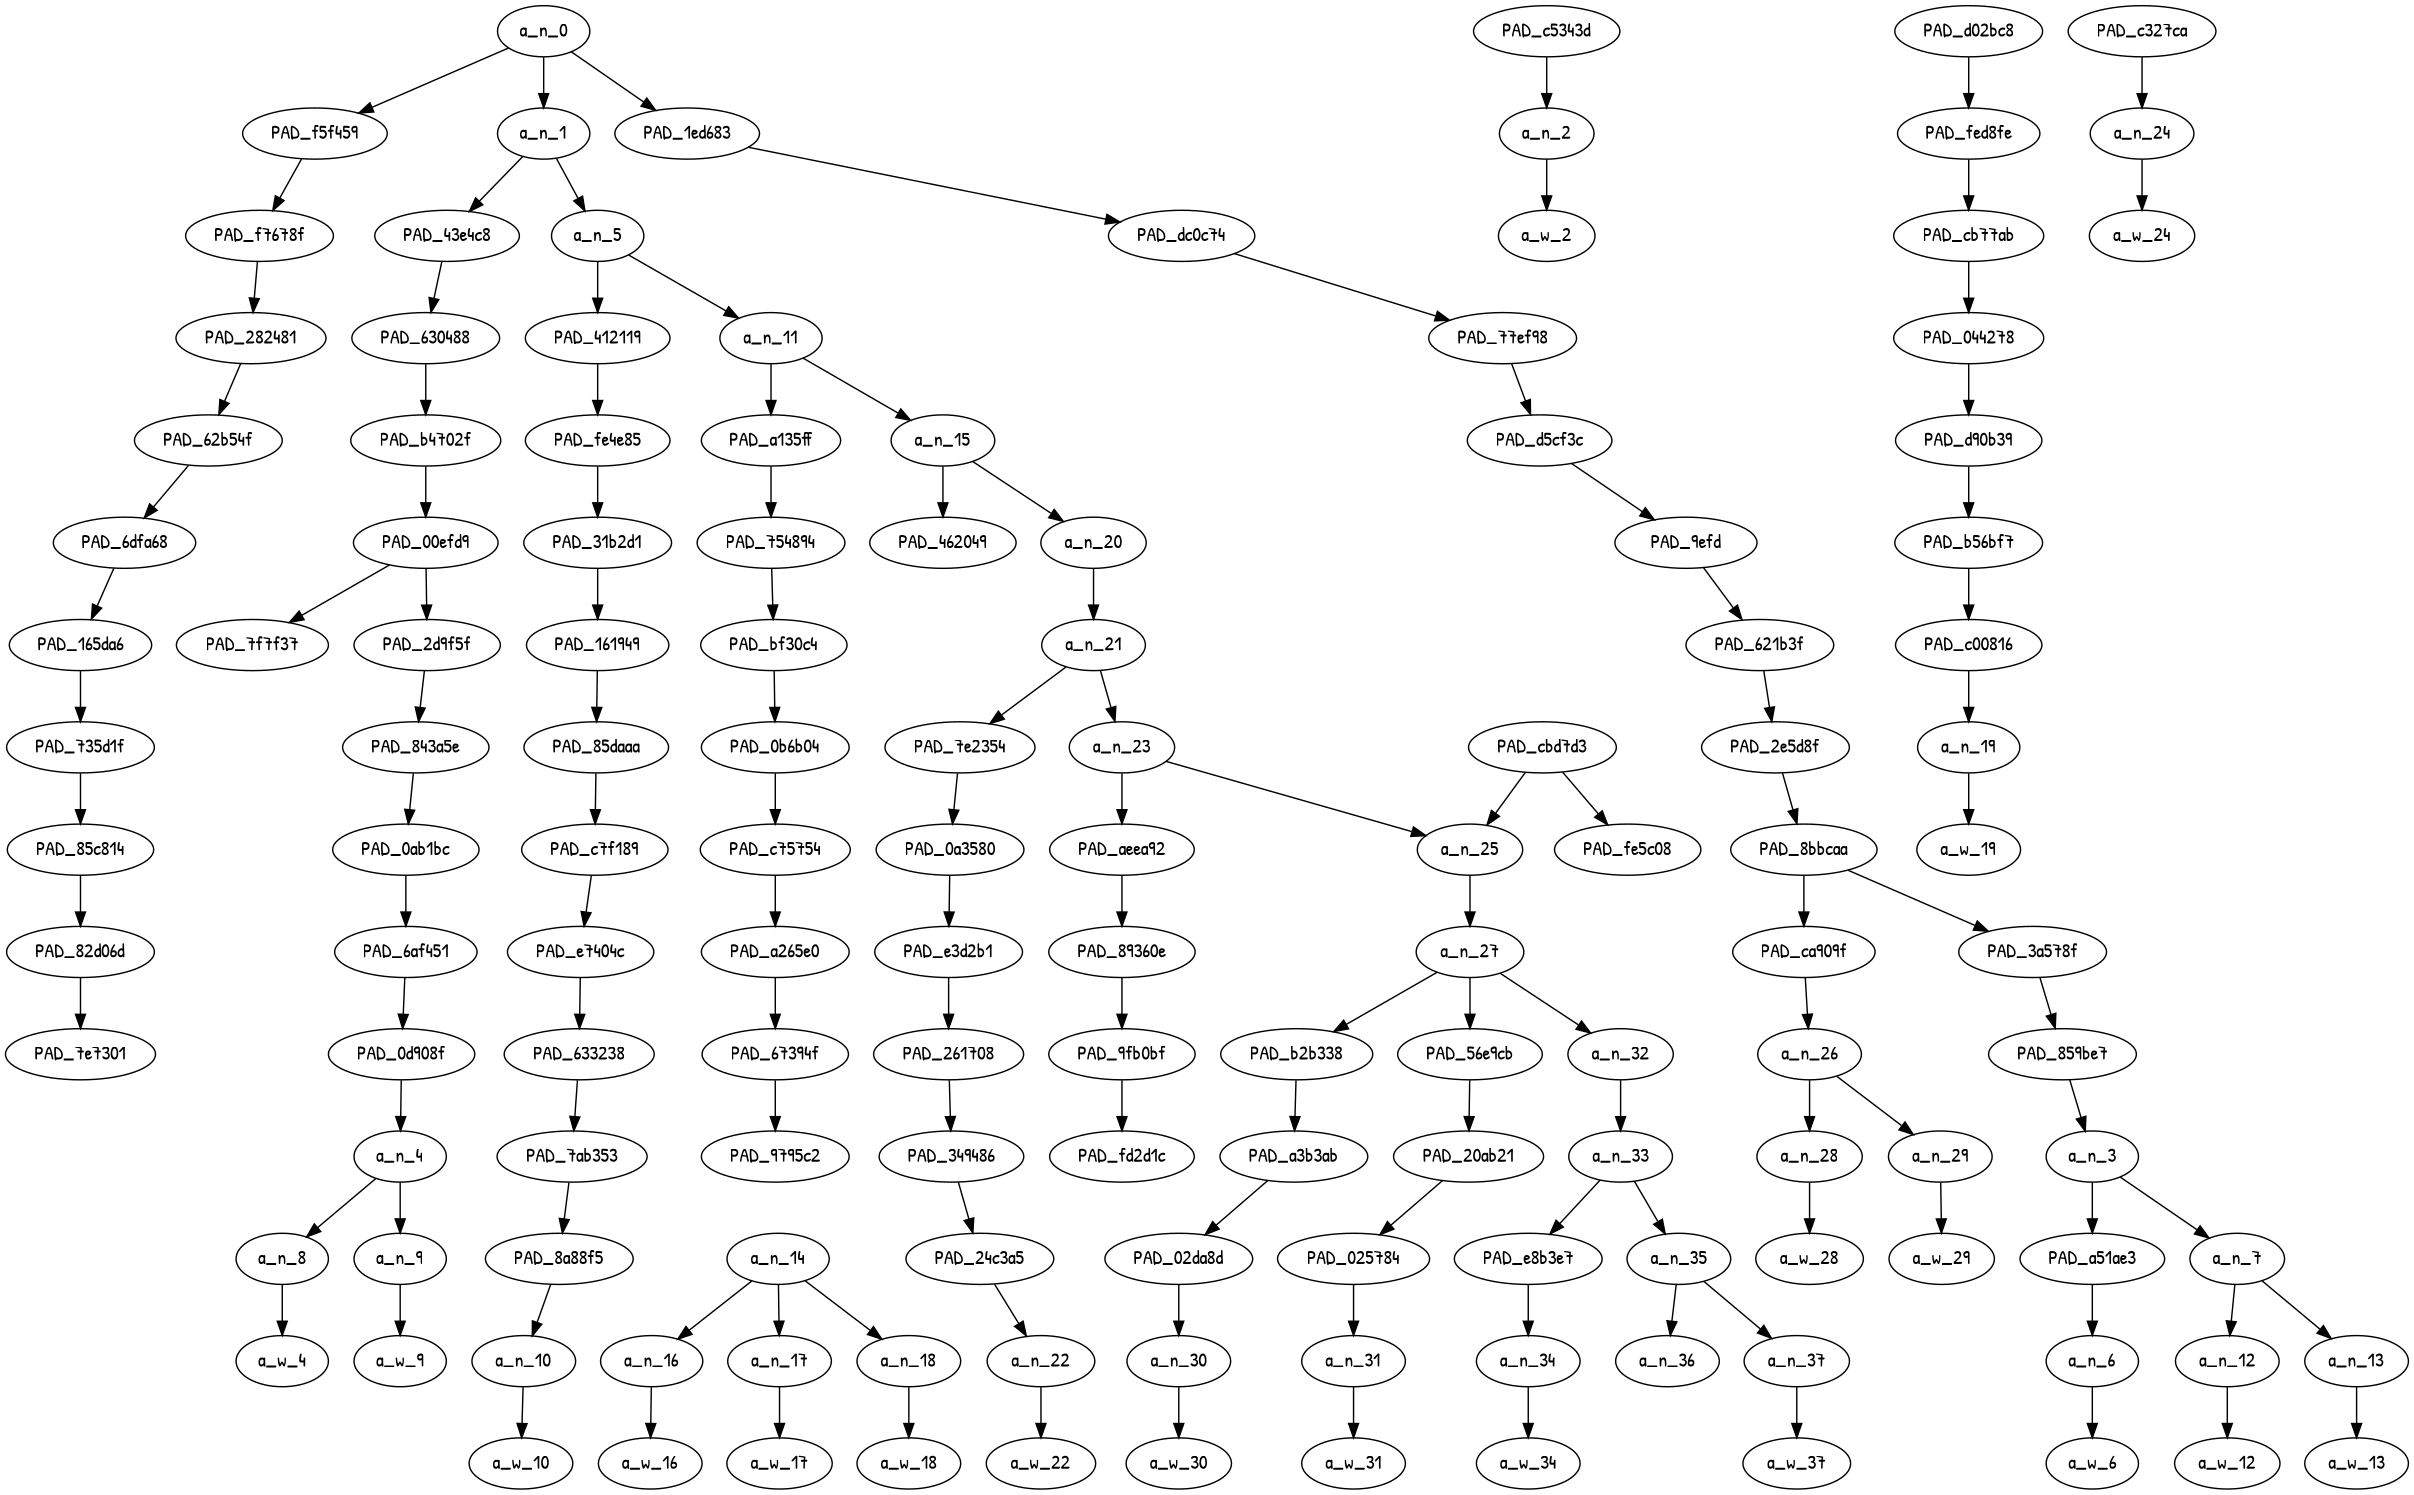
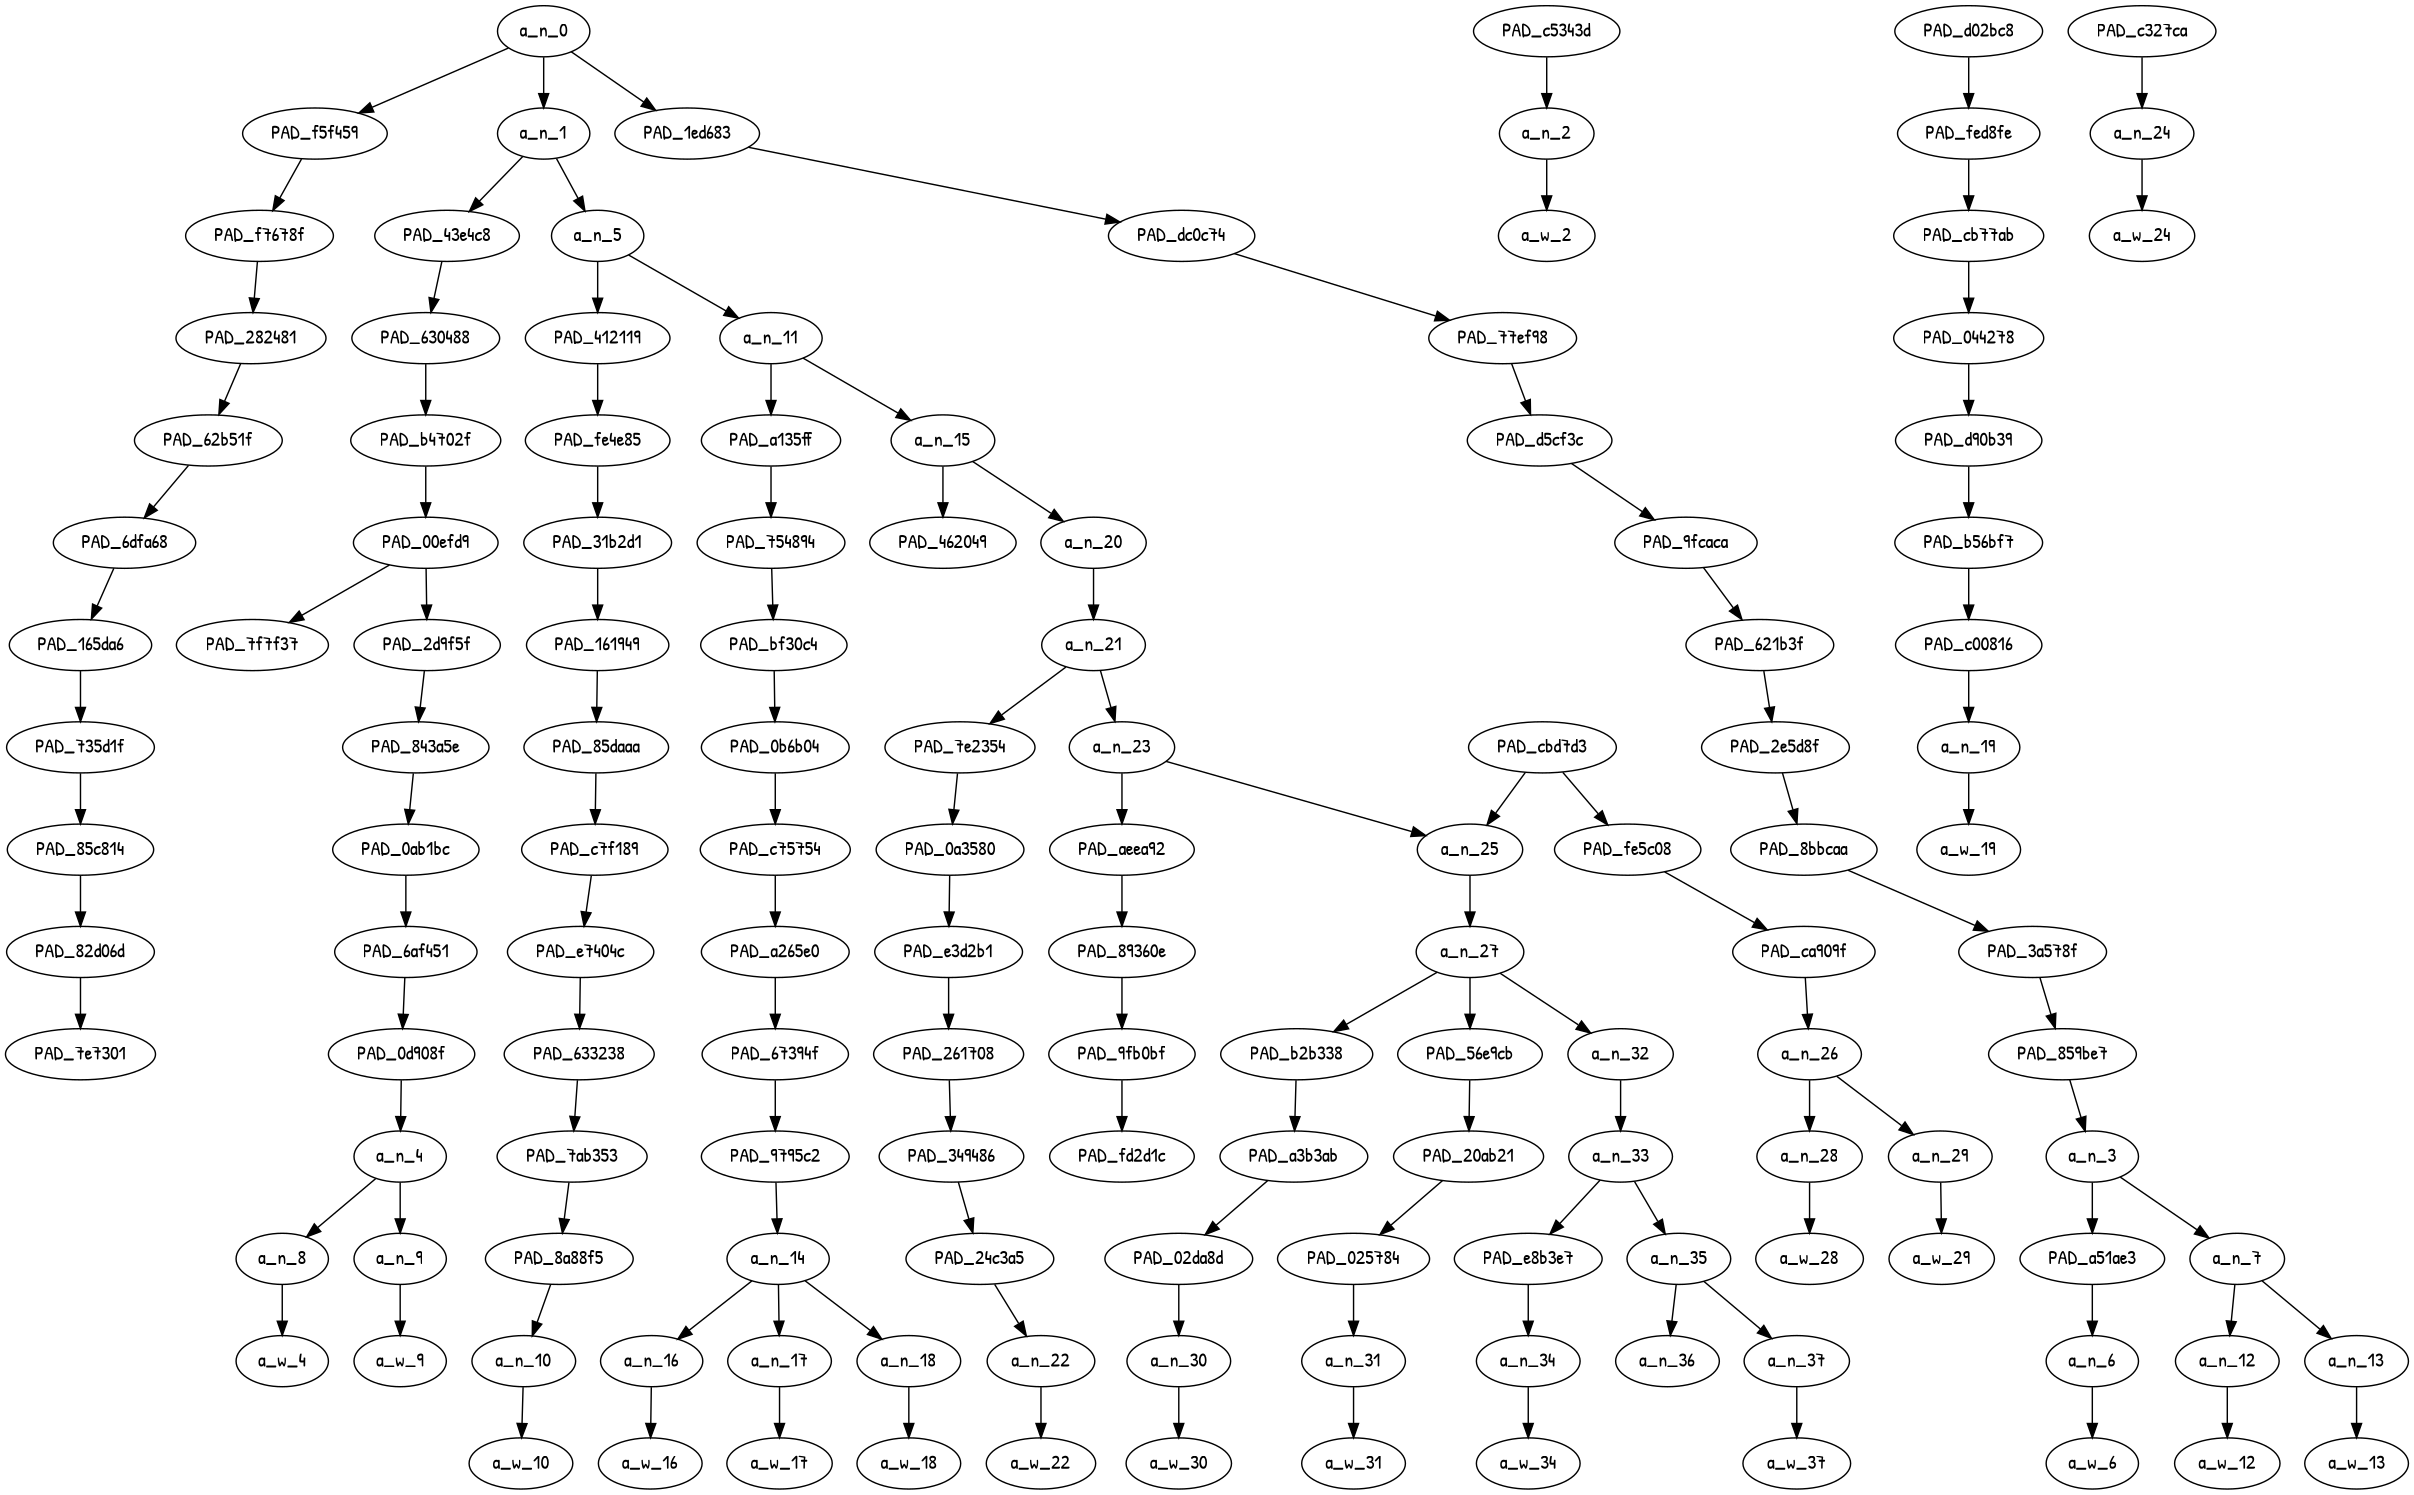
(208, 440) -> (208, 440)
(1686, 543) -> (1686, 543)
(1804, 894) -> (1710, 897)
none -> (776, 1201)
